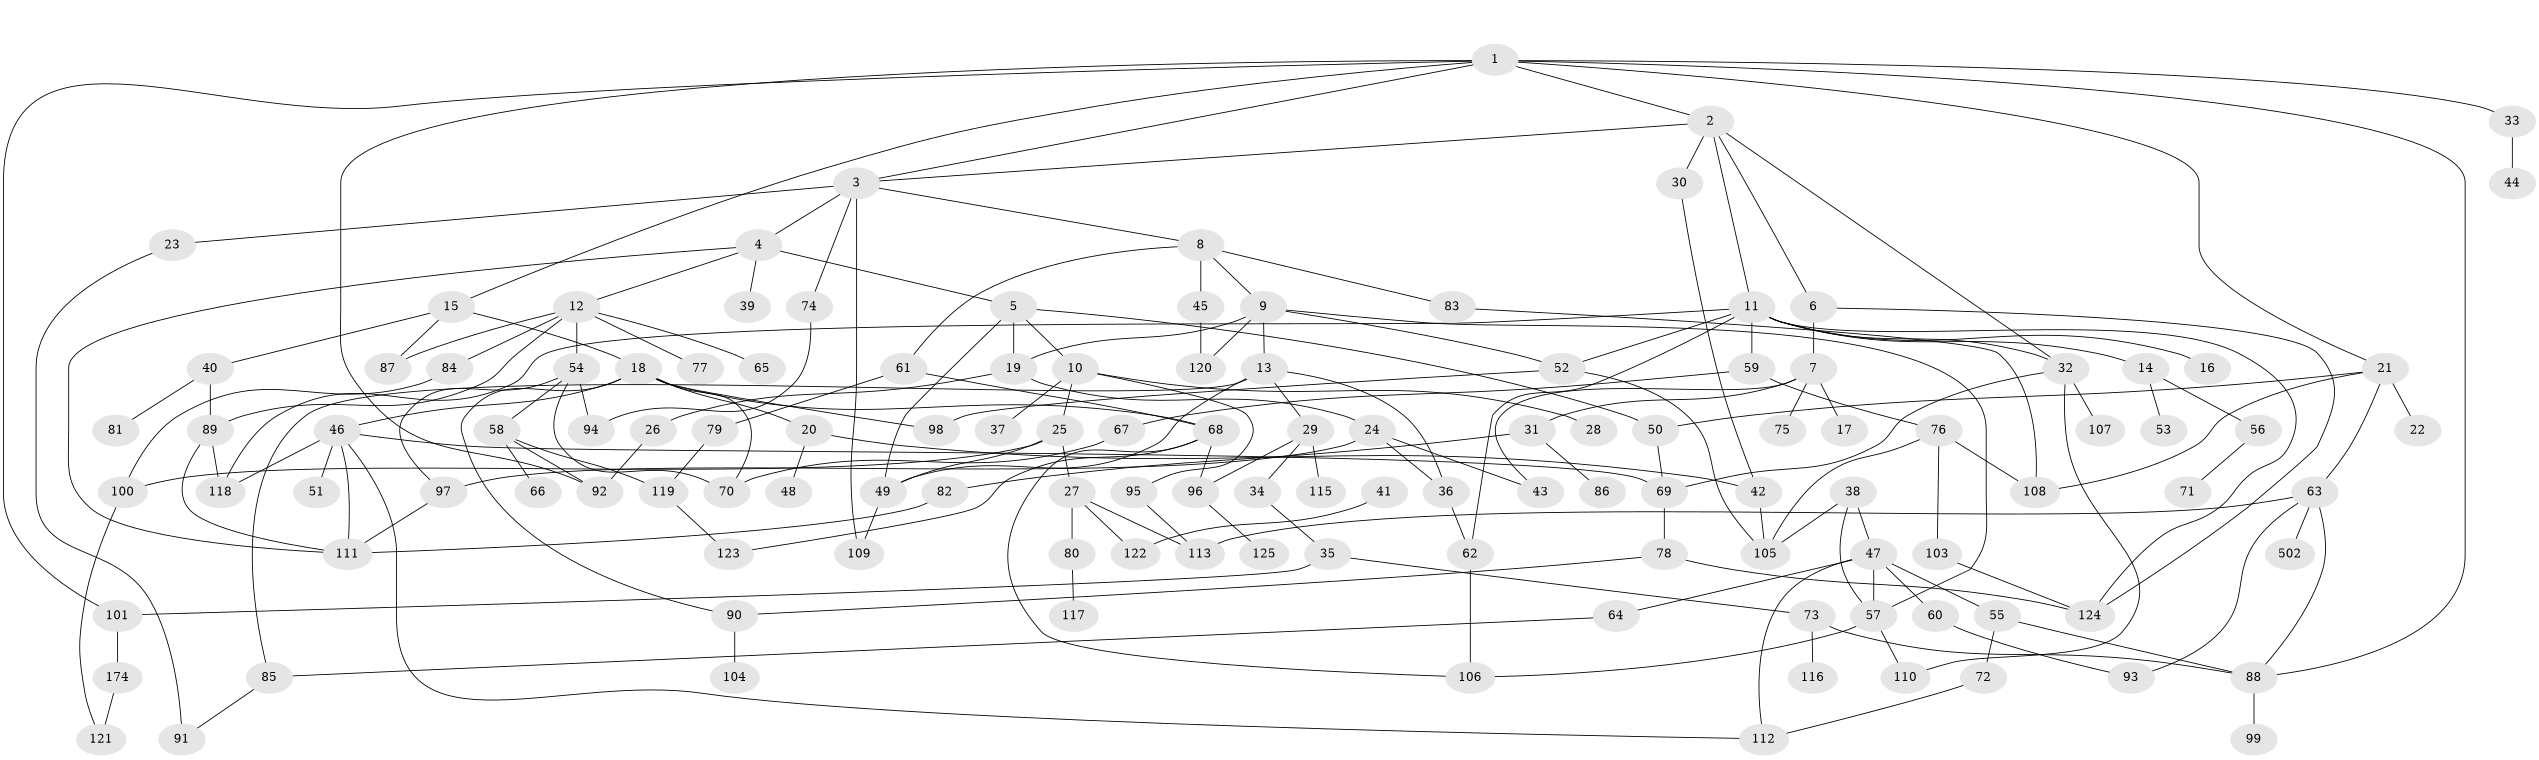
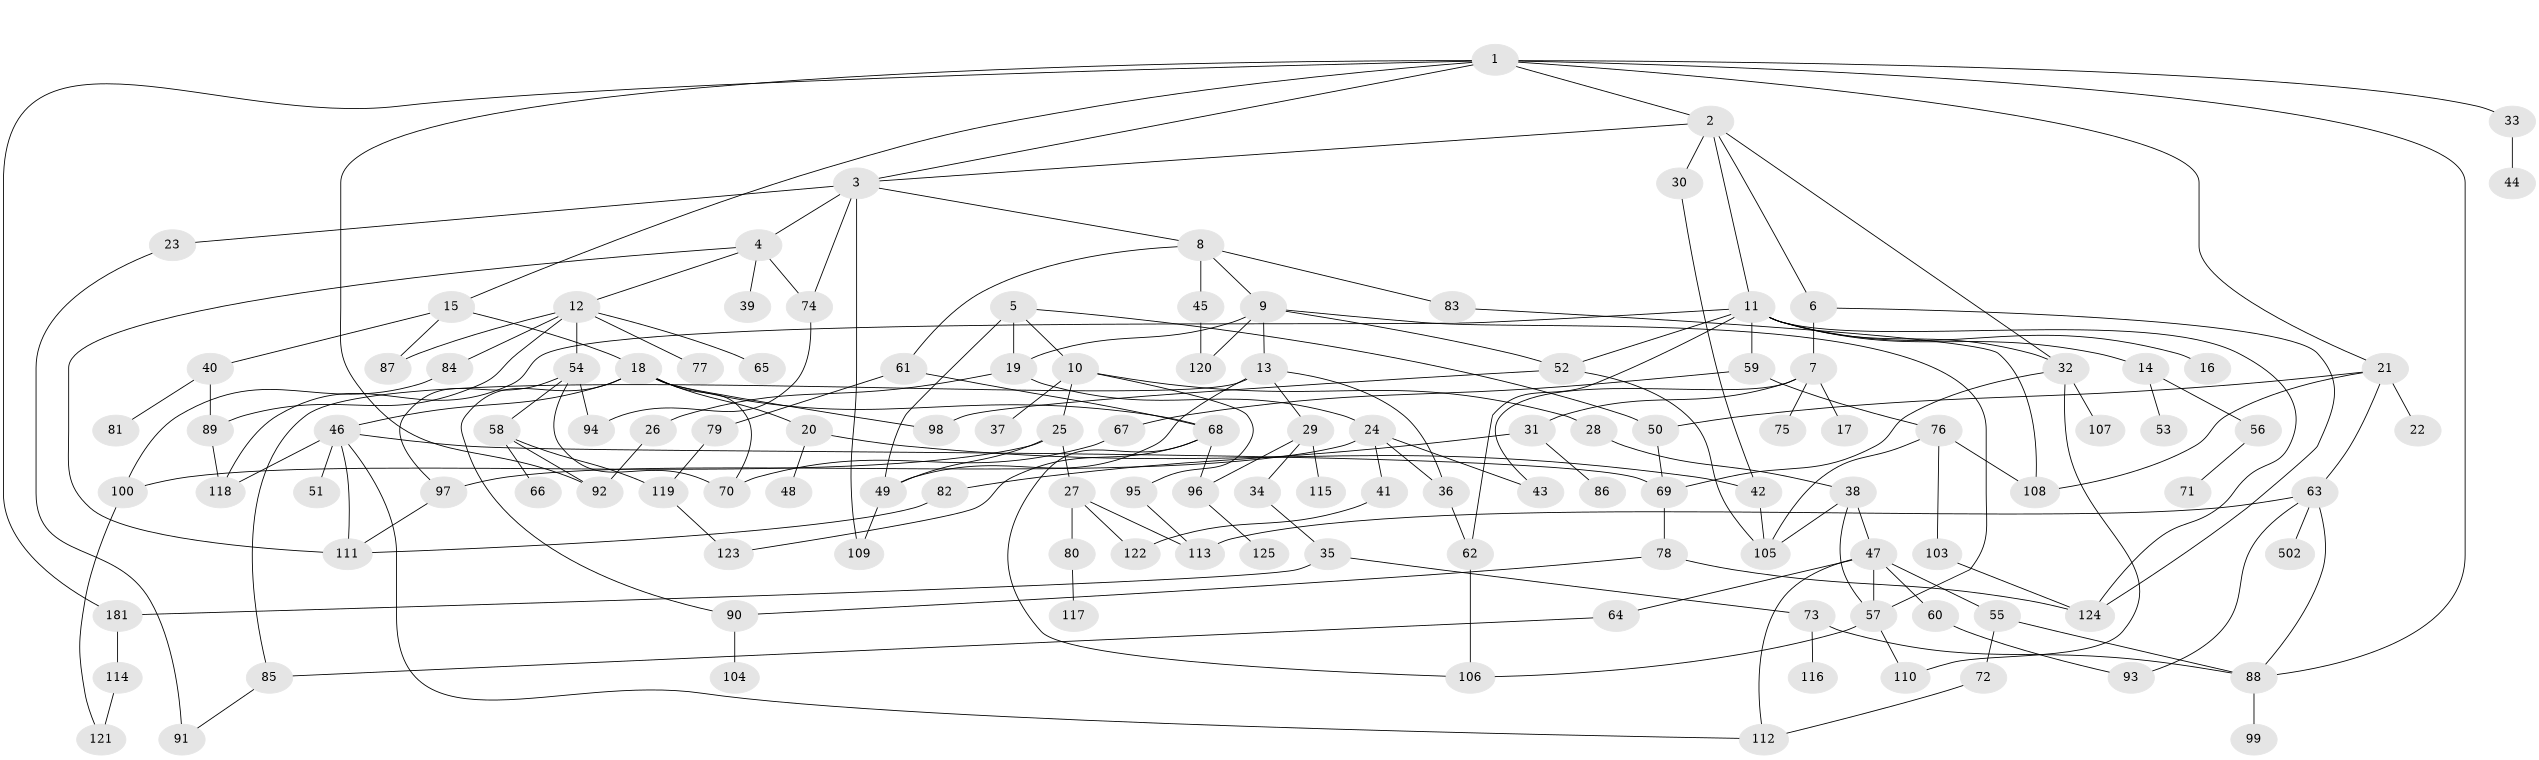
(886, 276) -> (784, 276)
none -> (1379, 465)
none -> (1721, 466)
(220, 526) -> none
(118, 616) -> (118, 616)
(118, 678) -> (118, 678)
